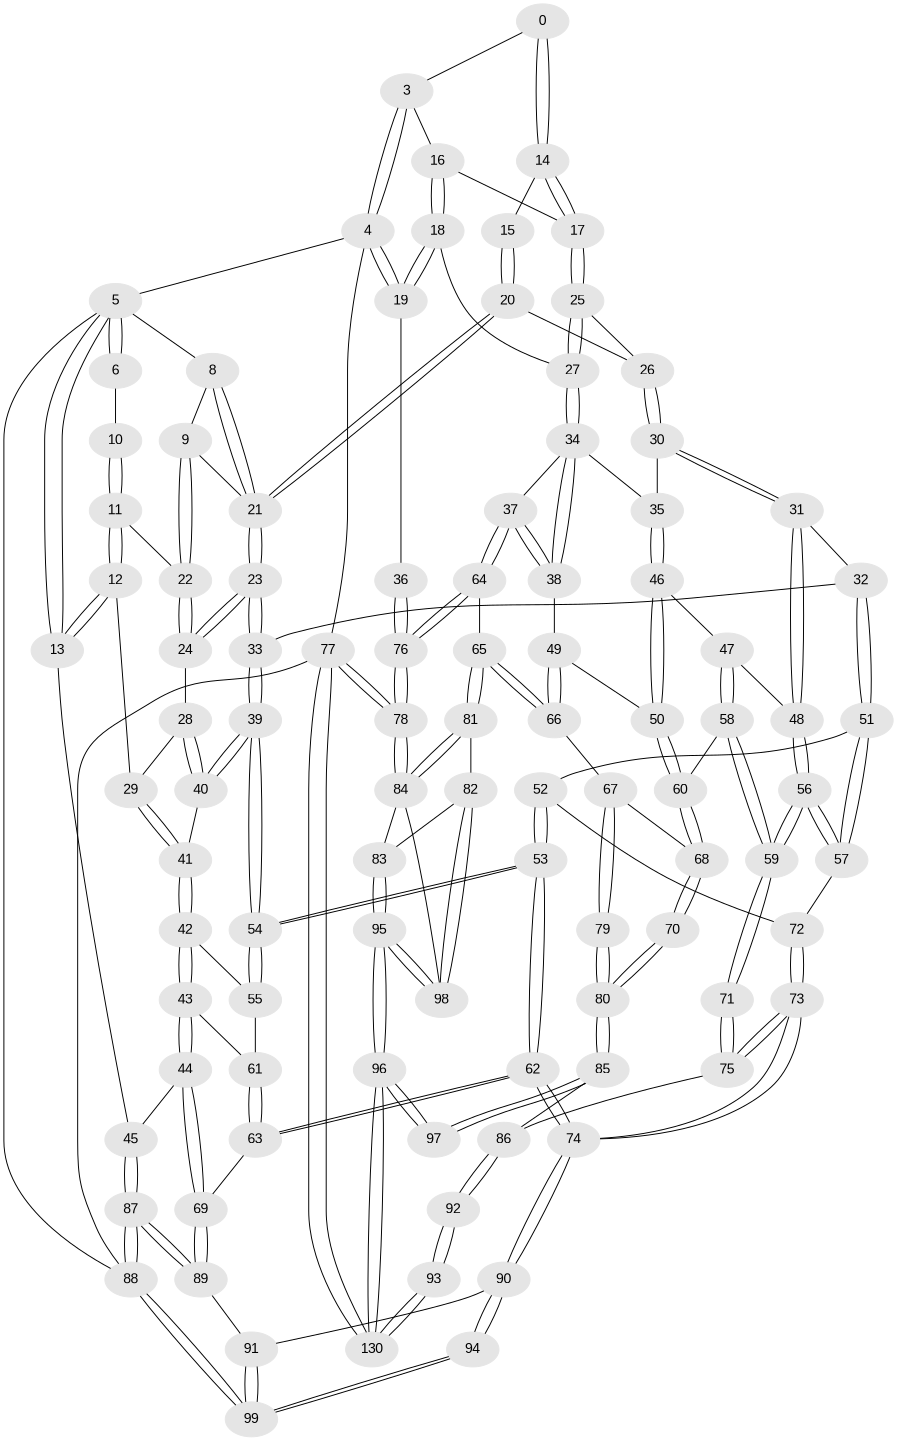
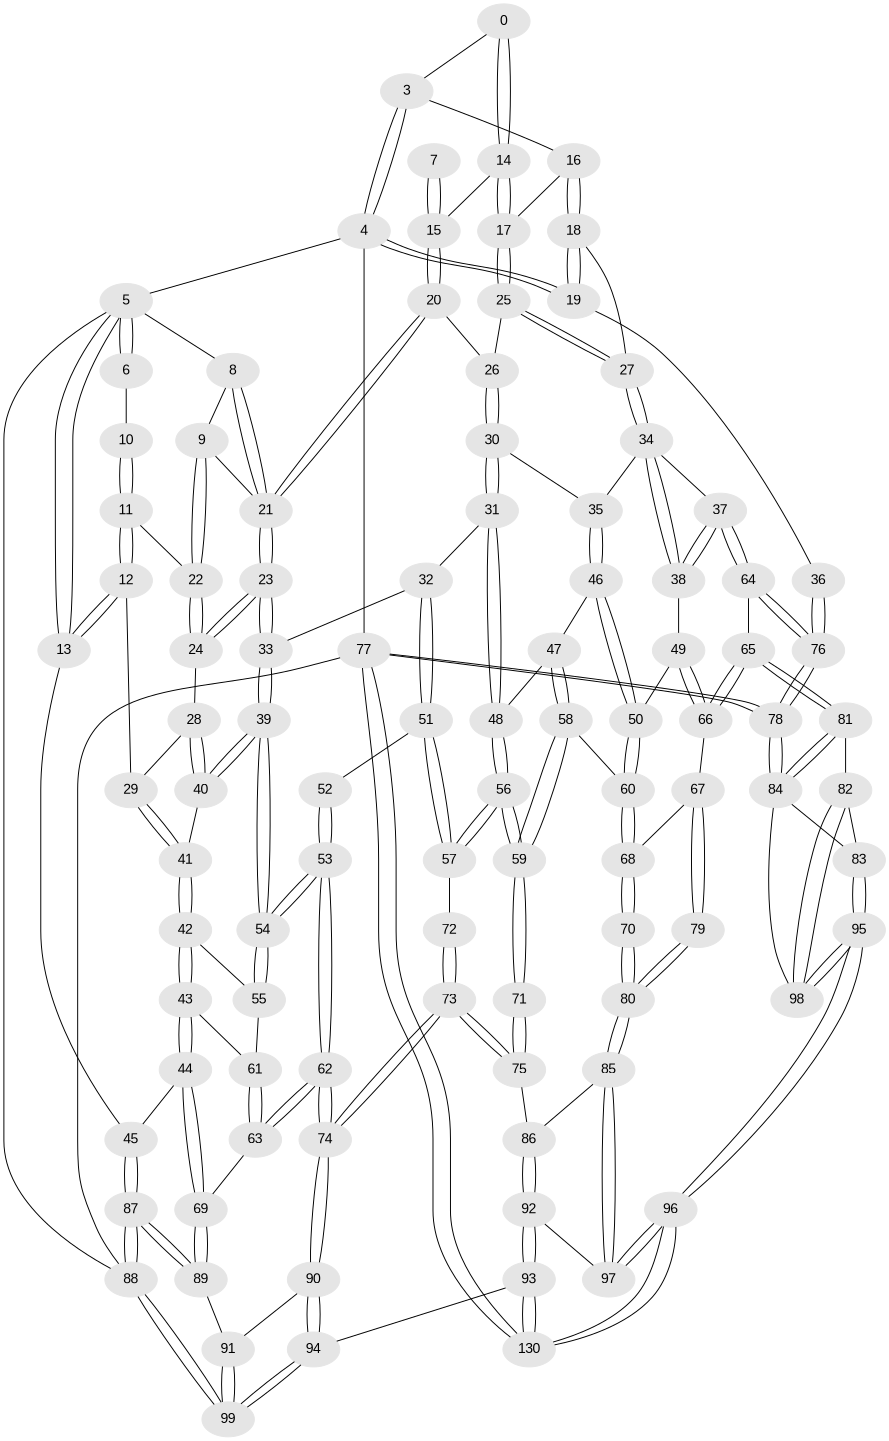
none -> (434, 161)
(660, 874) -> none
none -> (569, 1245)
none -> (421, 1315)
